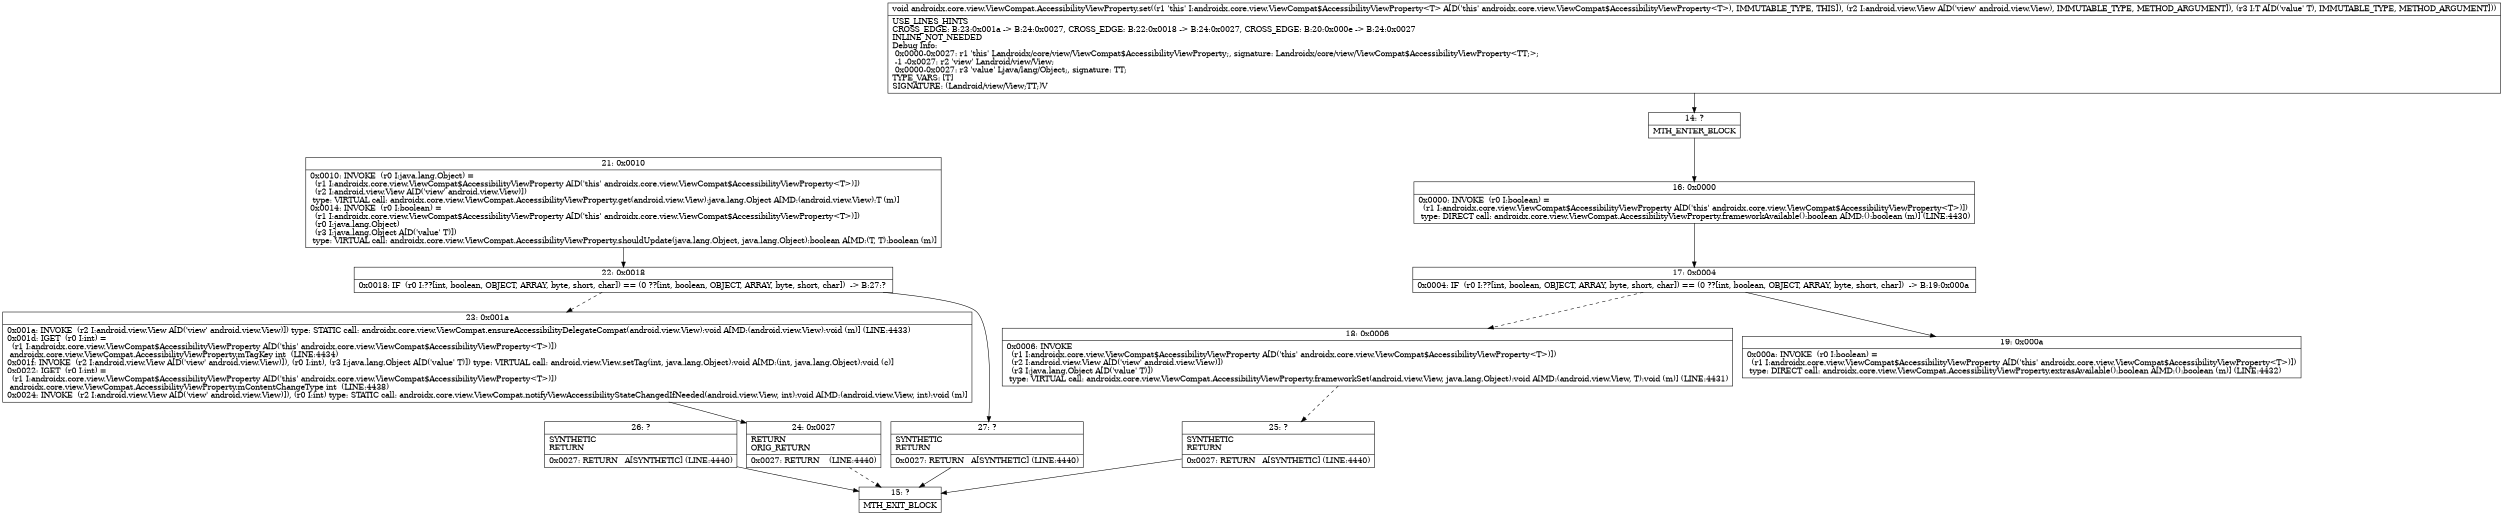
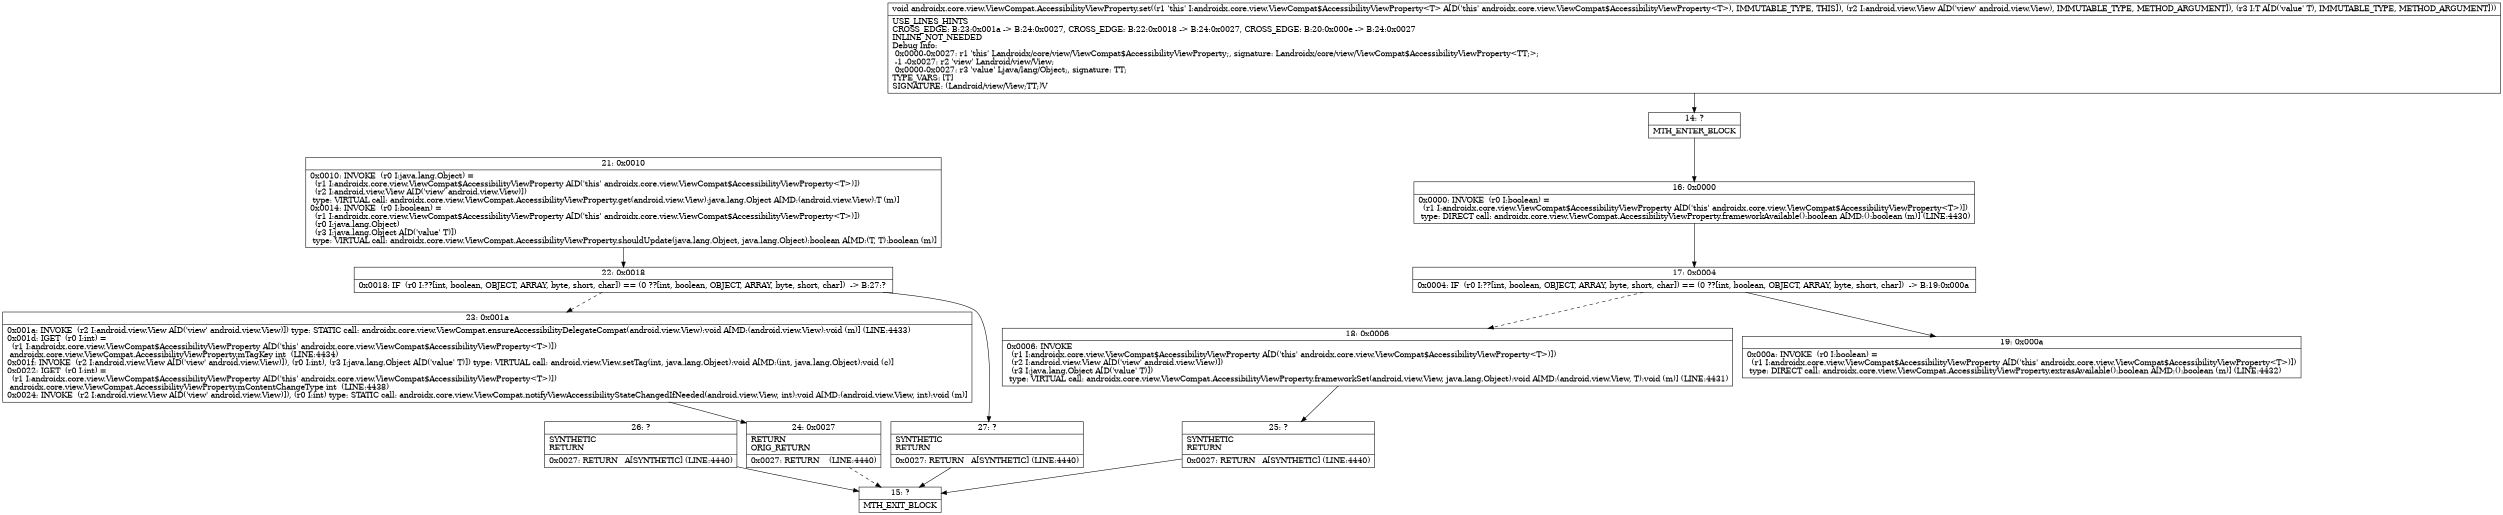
(1322, 402) -> (1322, 402)
